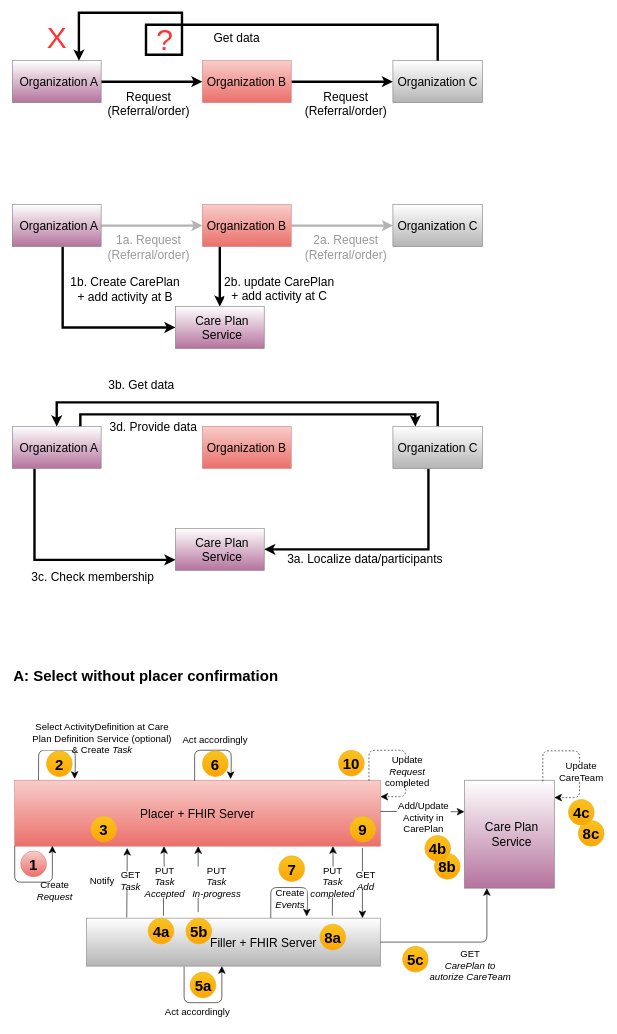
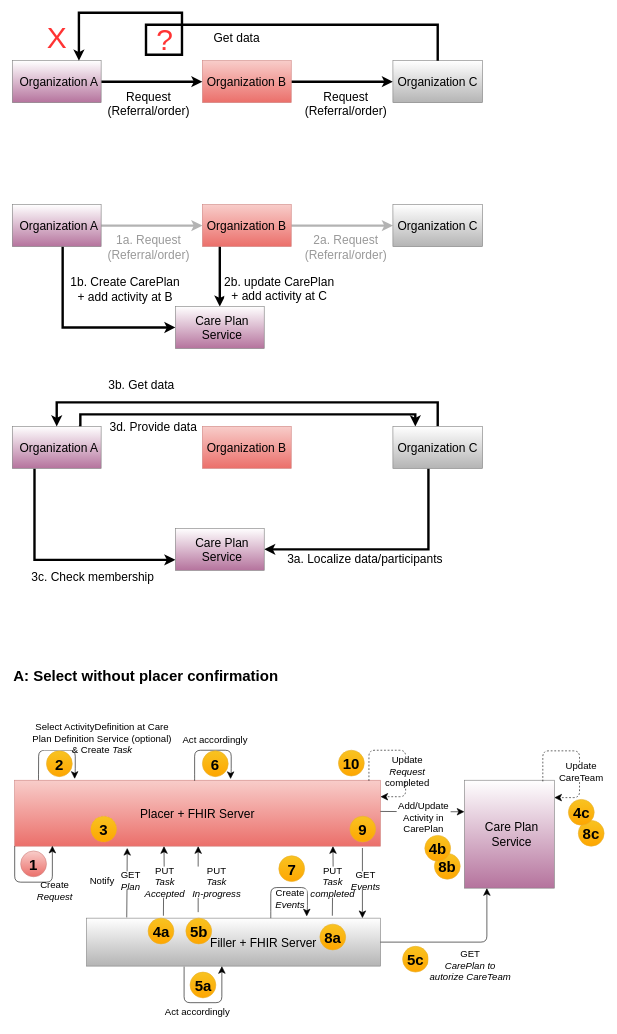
(131, 881) -> (131, 881)
(366, 881) -> (366, 881)
